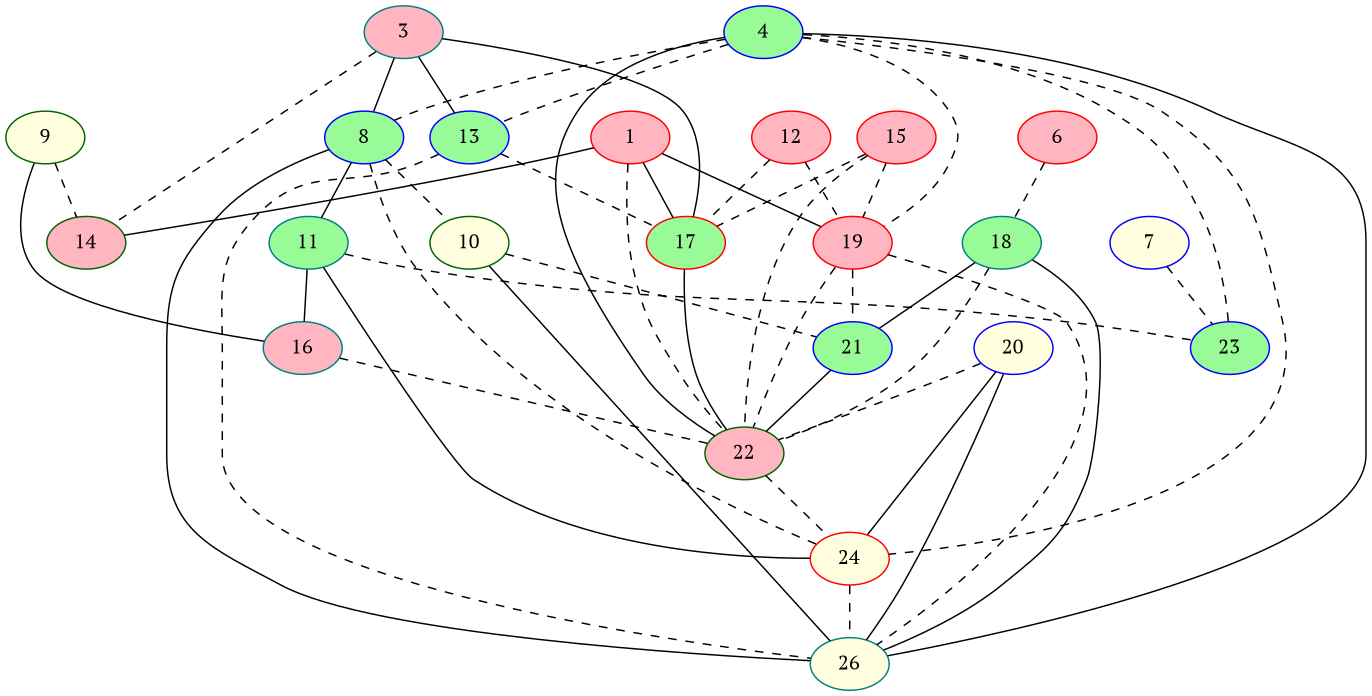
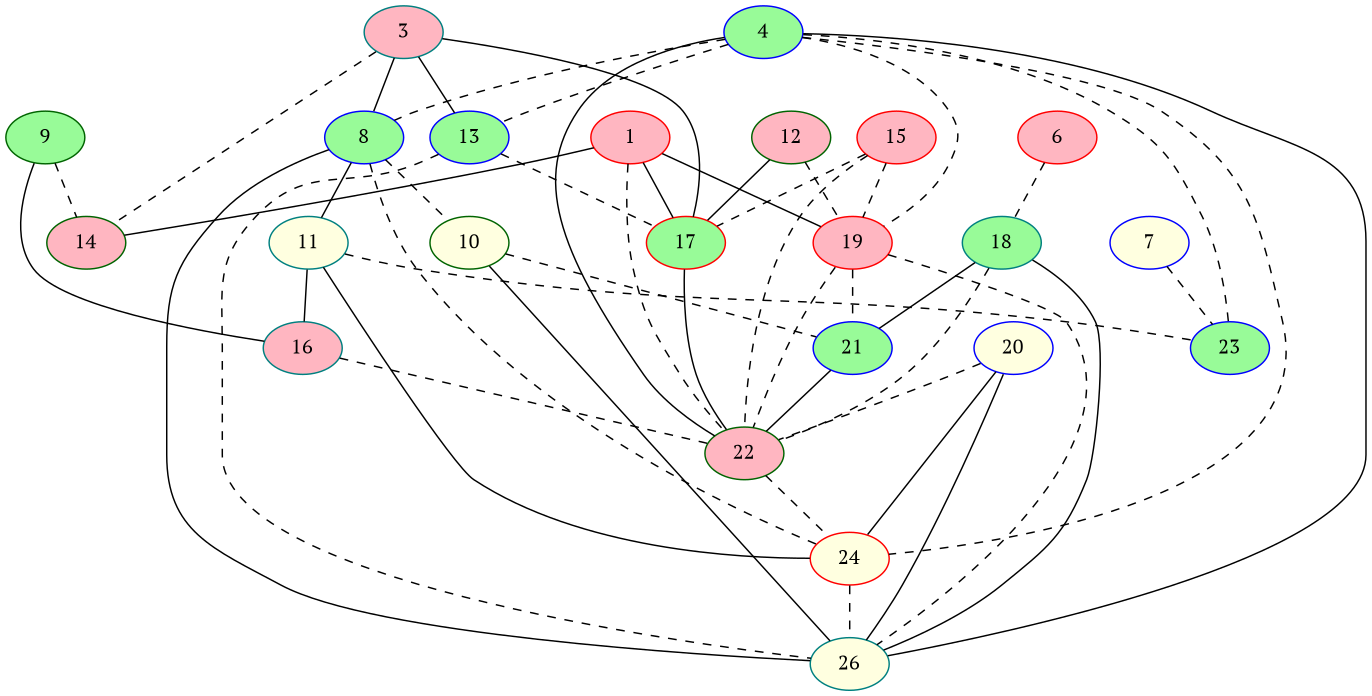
(45, 137) -> (45, 137)
(791, 137) -> (791, 137)
(732, 196) -> (732, 196)
(309, 243) -> (309, 243)
